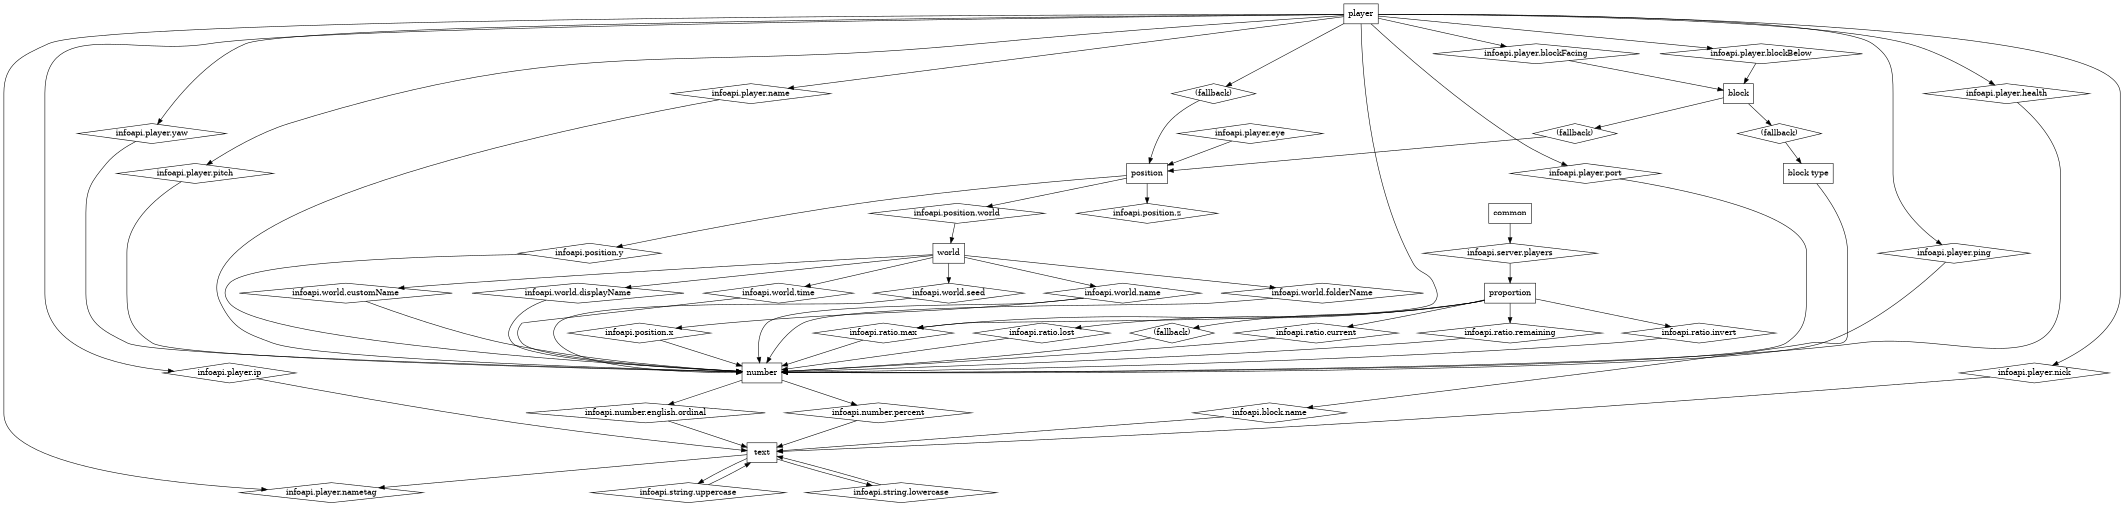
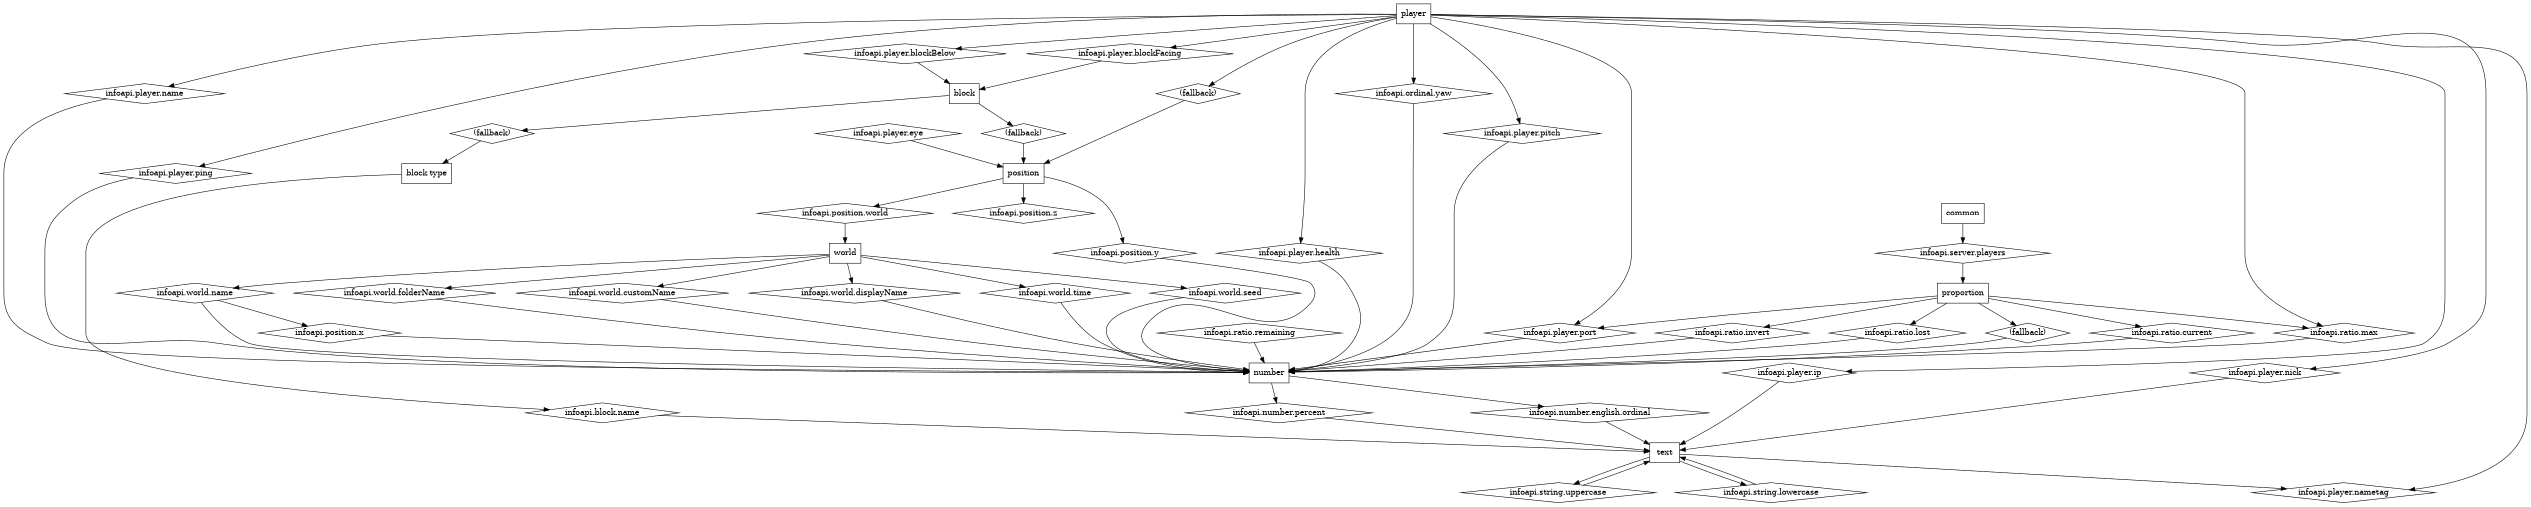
(152, 134) -> (1414, 94)
(1510, 310) -> (1770, 311)
